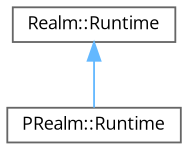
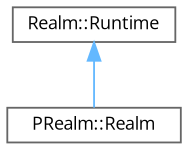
(94, 125) -> (94, 125)
